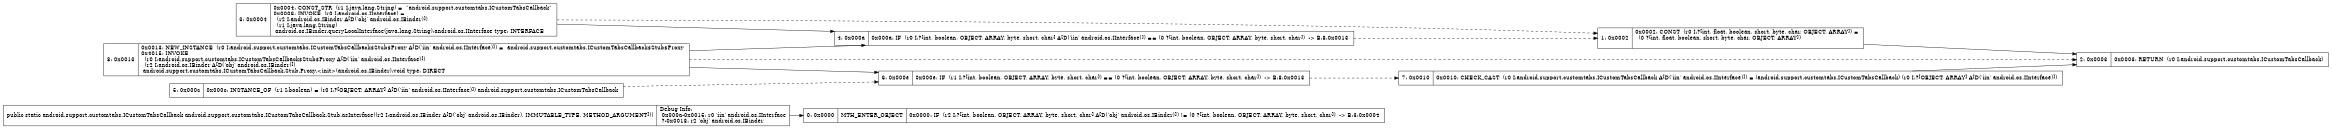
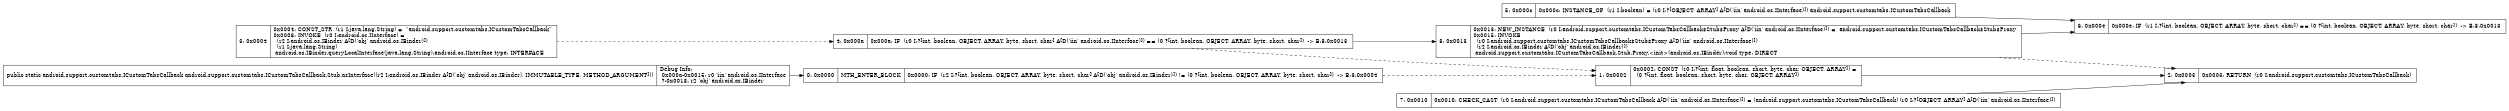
(1075, 23) -> (1487, 76)
(694, 28) -> (693, 42)
(775, 48) -> (1392, 42)
(167, 54) -> (1499, 36)
(1352, 78) -> none
(749, 84) -> (2013, 19)
(872, 115) -> (871, 75)
